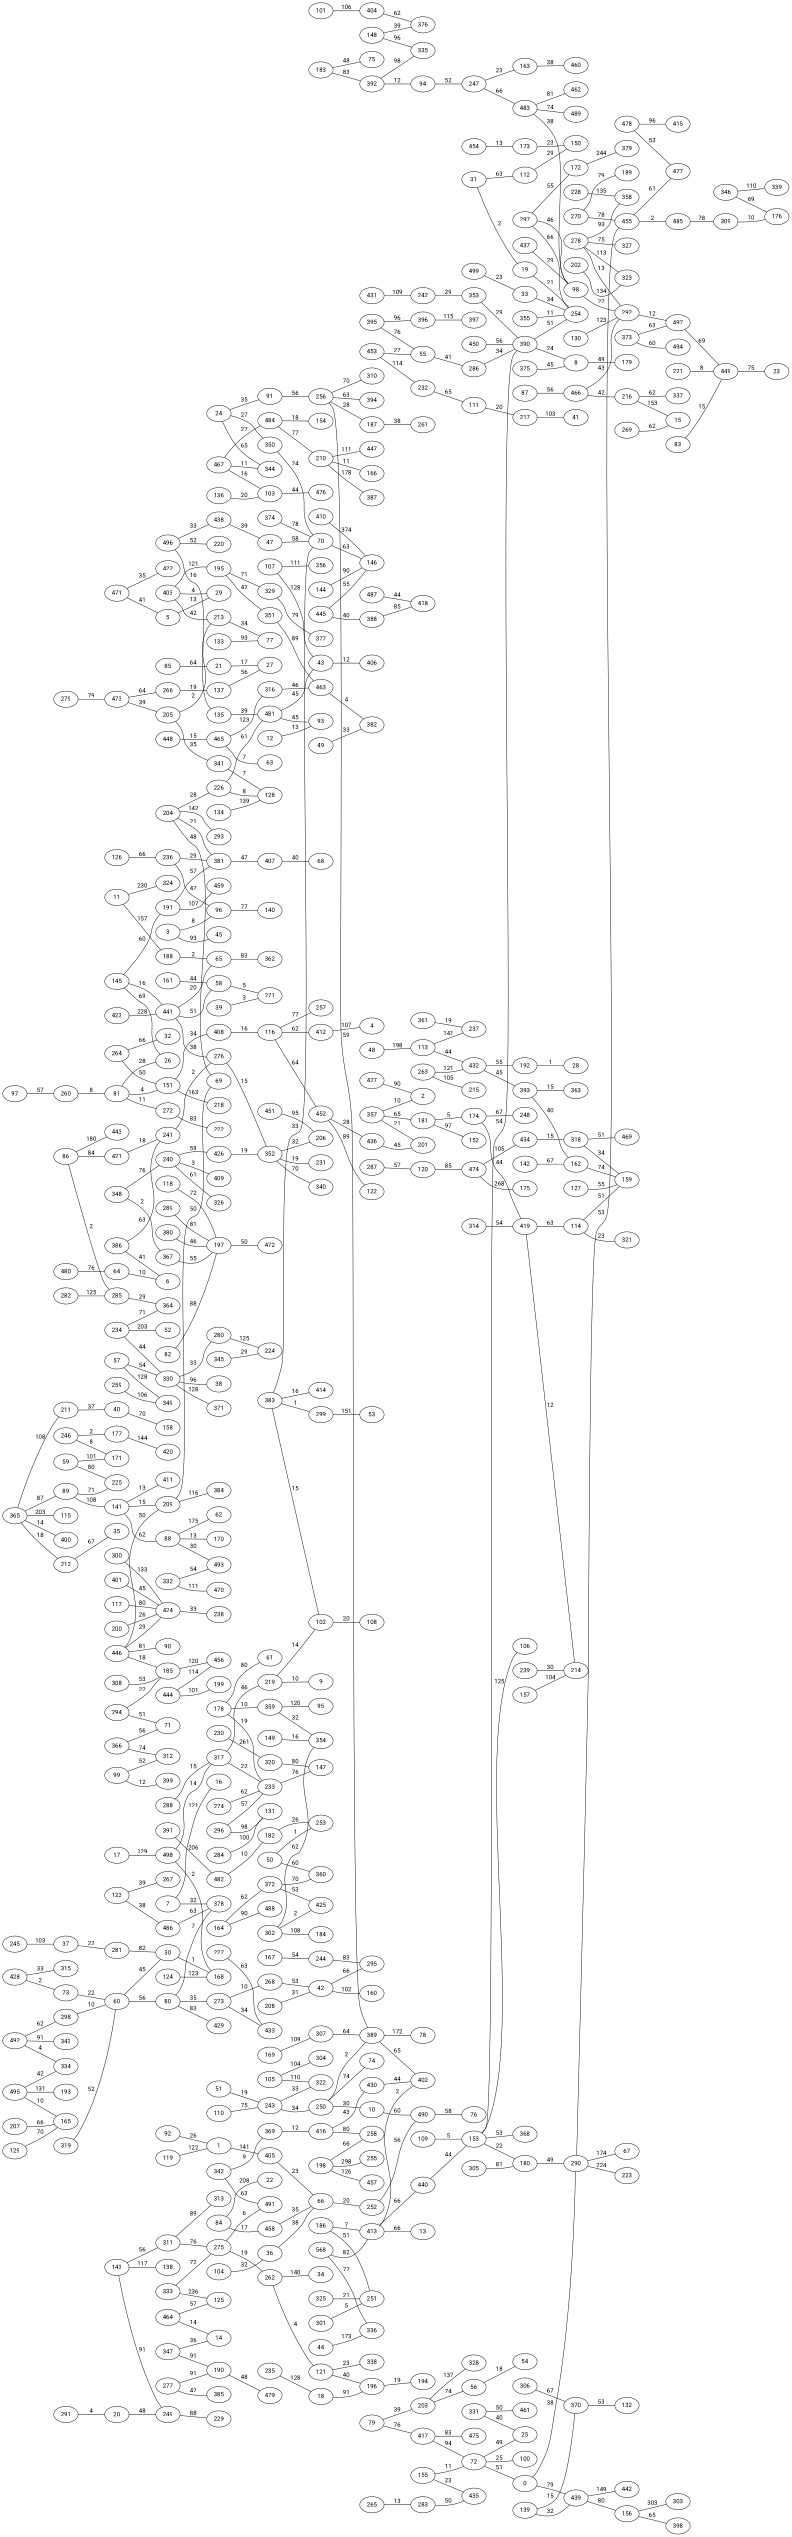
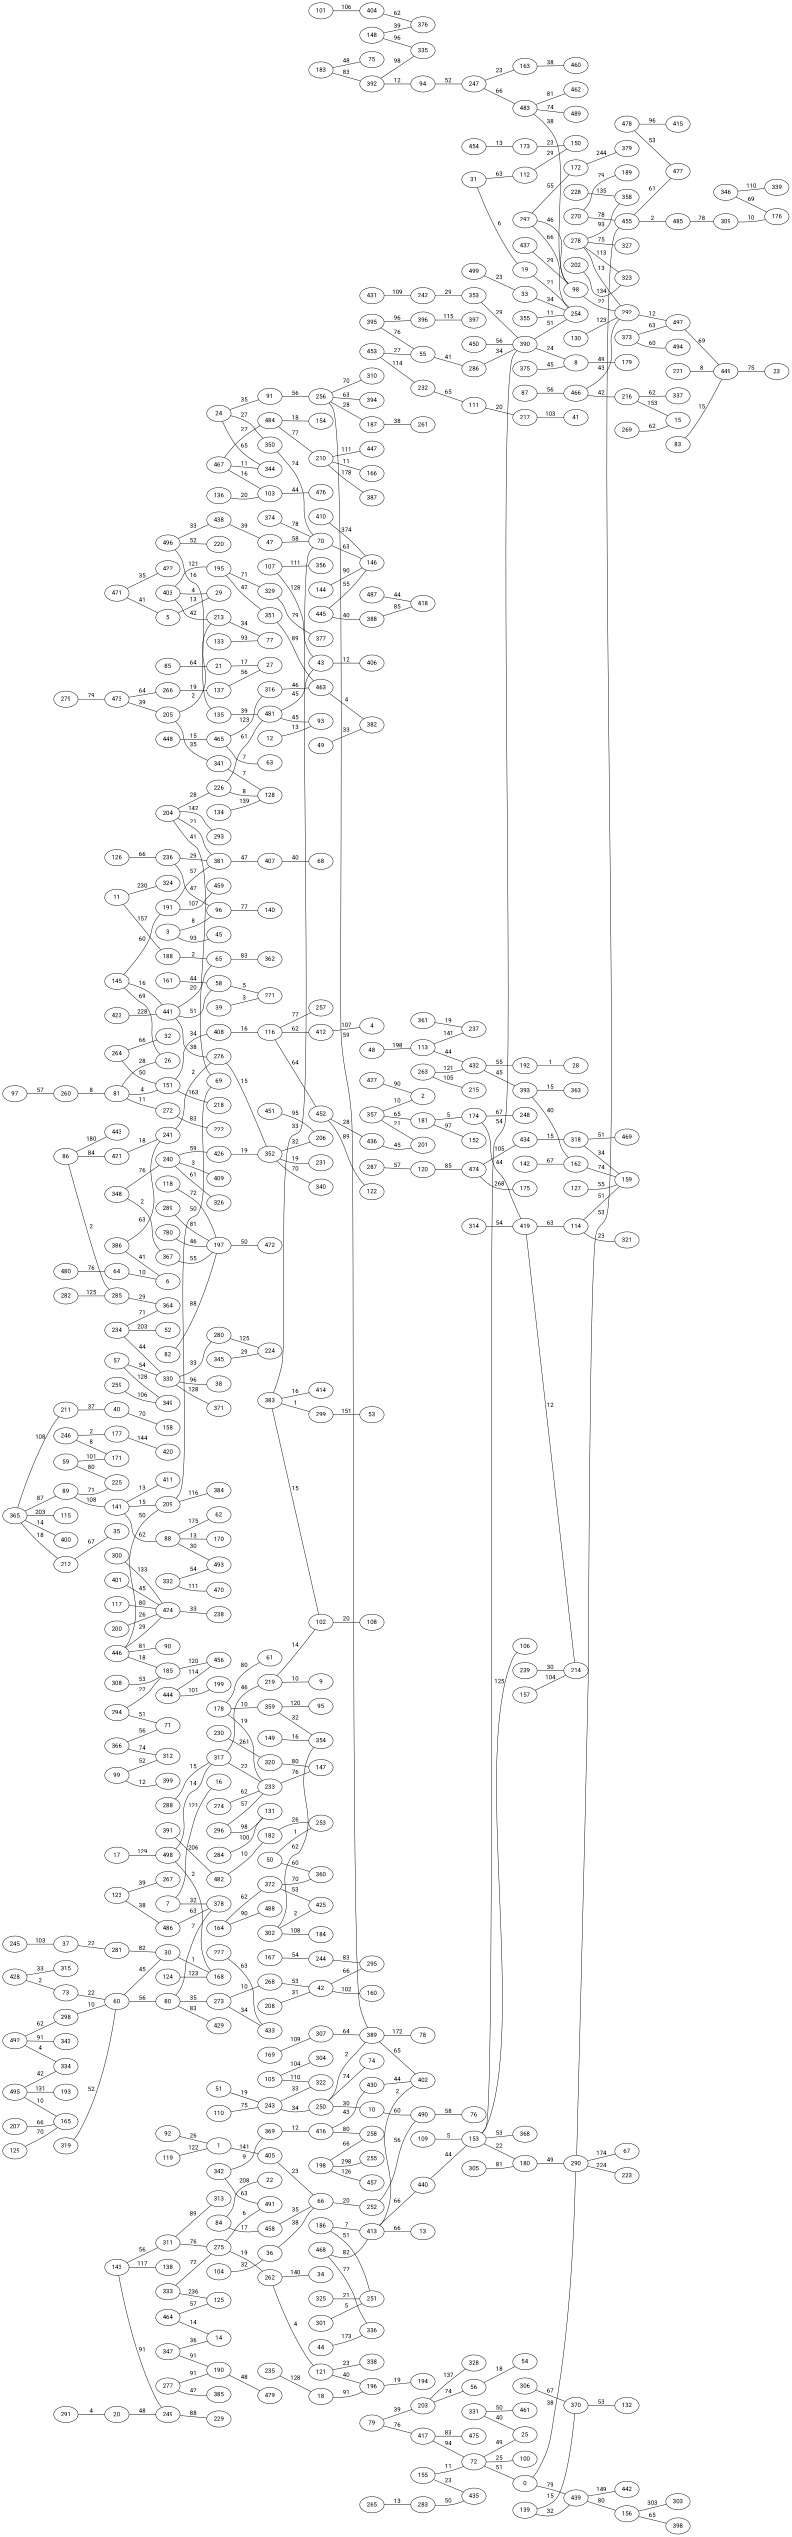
(499, 224) -> (499, 224)
(193, 837) -> (193, 837)
(168, 1233) -> (168, 1233)
(321, 2250) -> (321, 2250)
